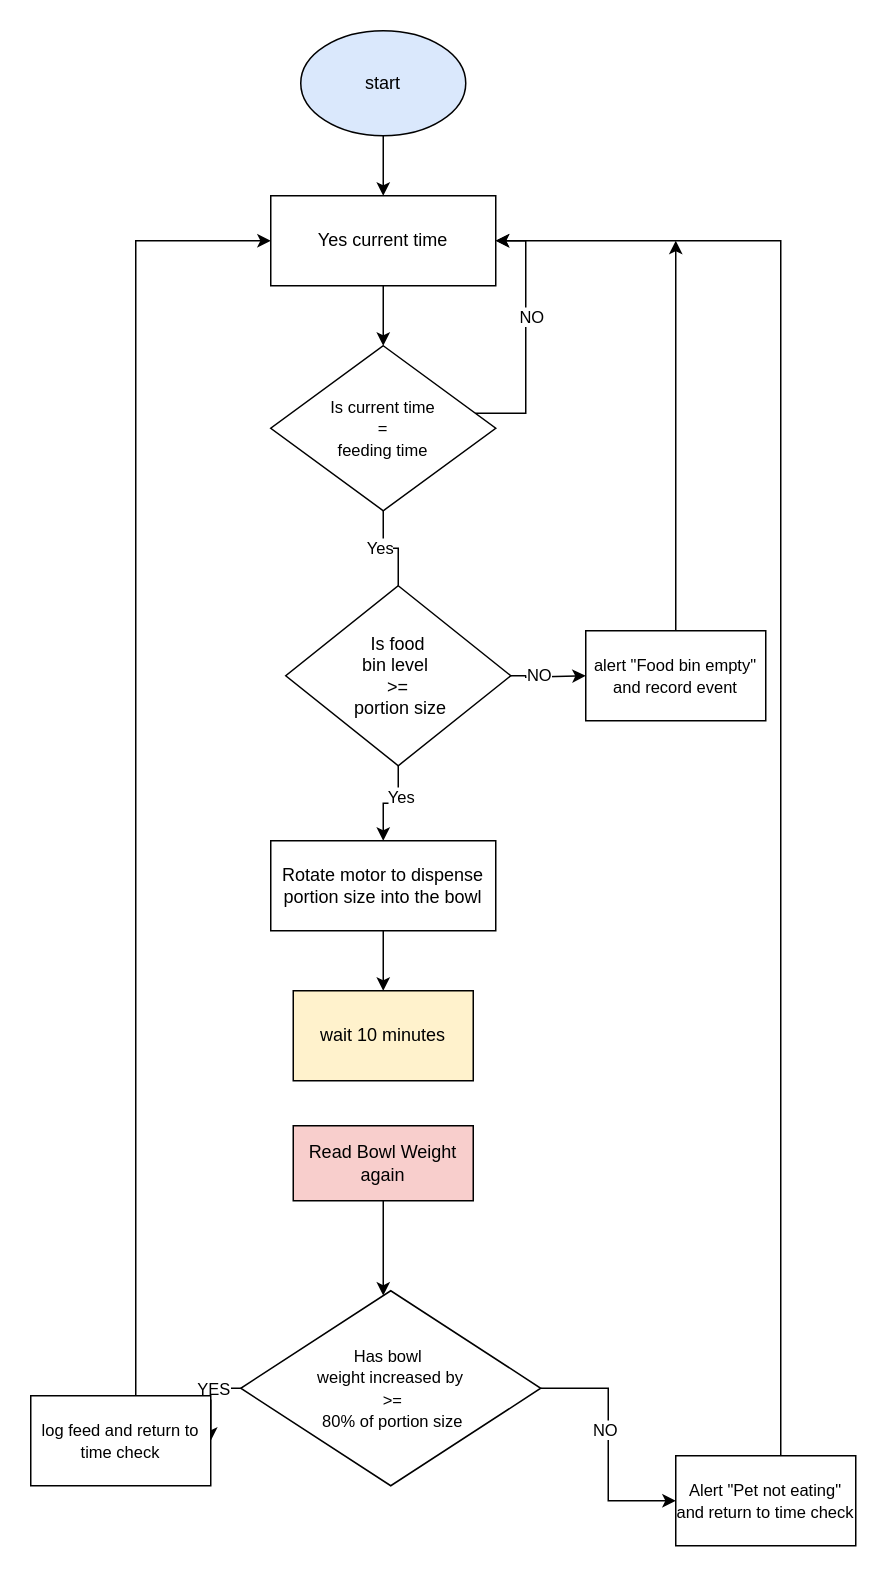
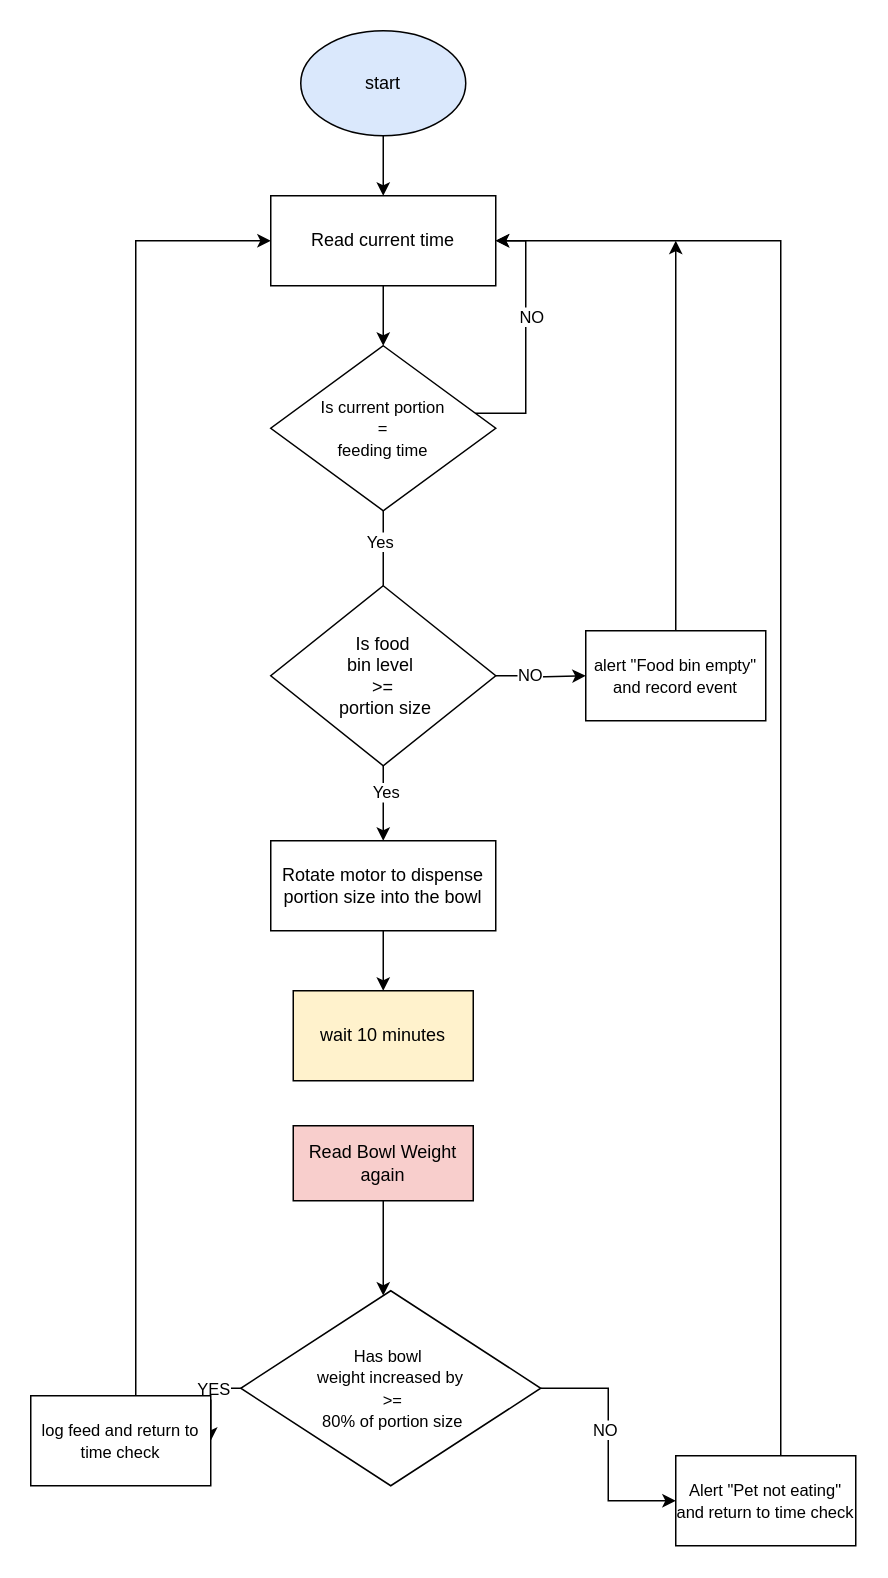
(383, 241) -> (383, 241)
(383, 428) -> (383, 428)
(398, 676) -> (383, 676)
